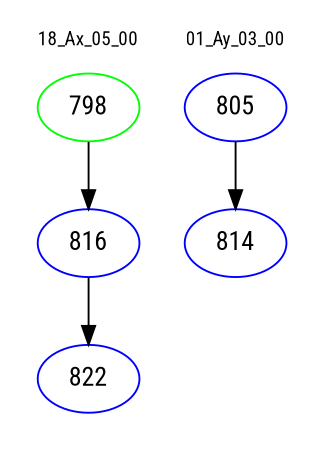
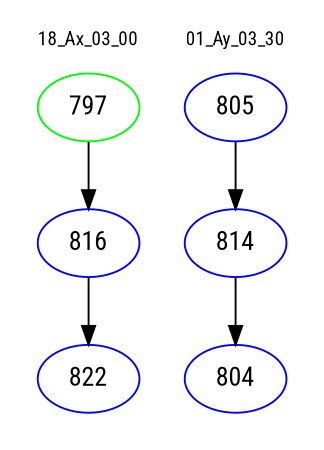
(89, 41) -> (89, 41)
(236, 41) -> (236, 41)
(89, 107) -> (89, 107)
none -> (236, 379)
